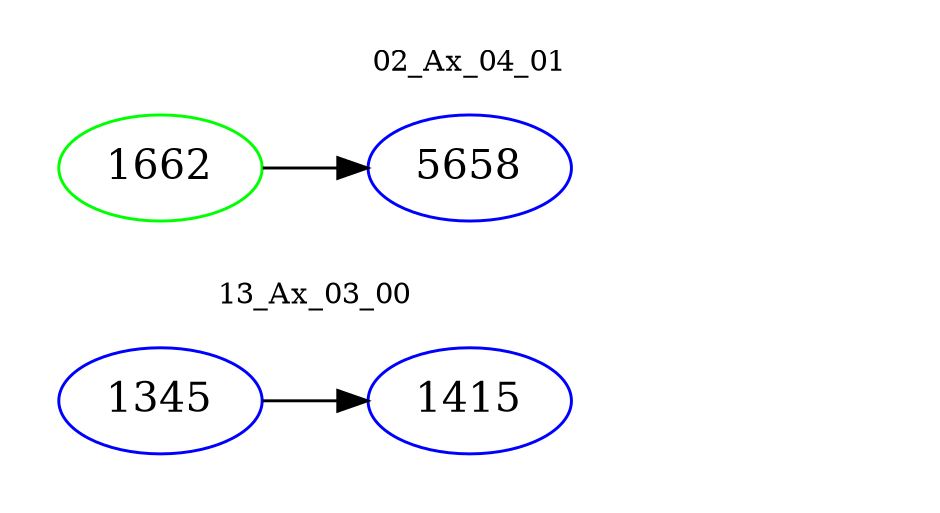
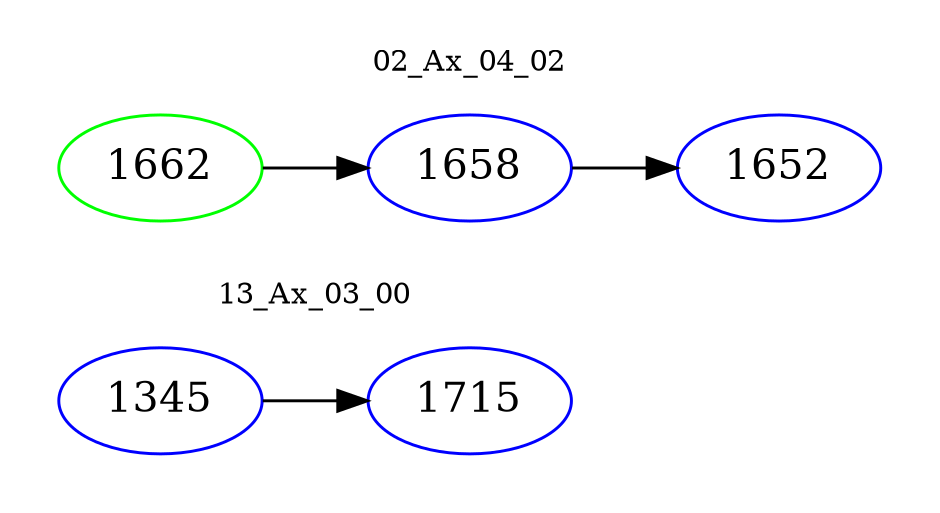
(470, 63) -> (470, 63)
(470, 168) -> (470, 168)
none -> (779, 168)
(470, 401) -> (470, 401)
